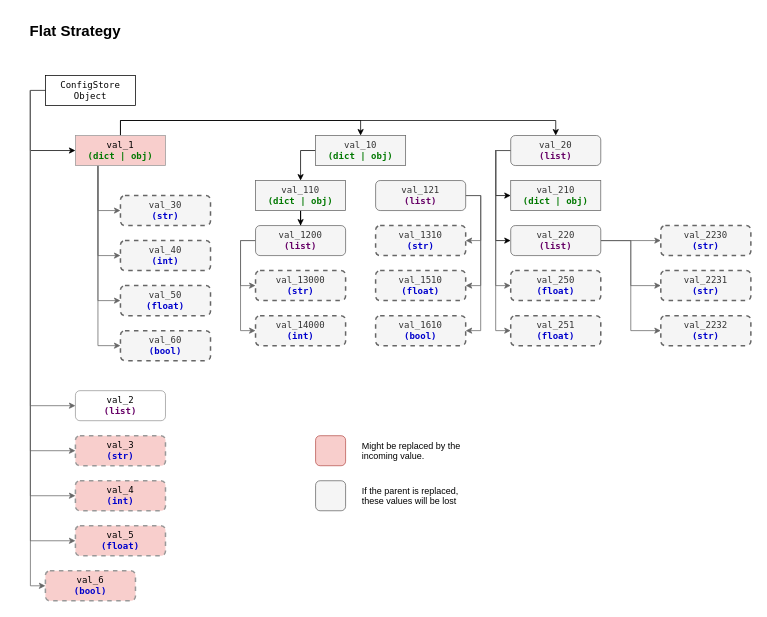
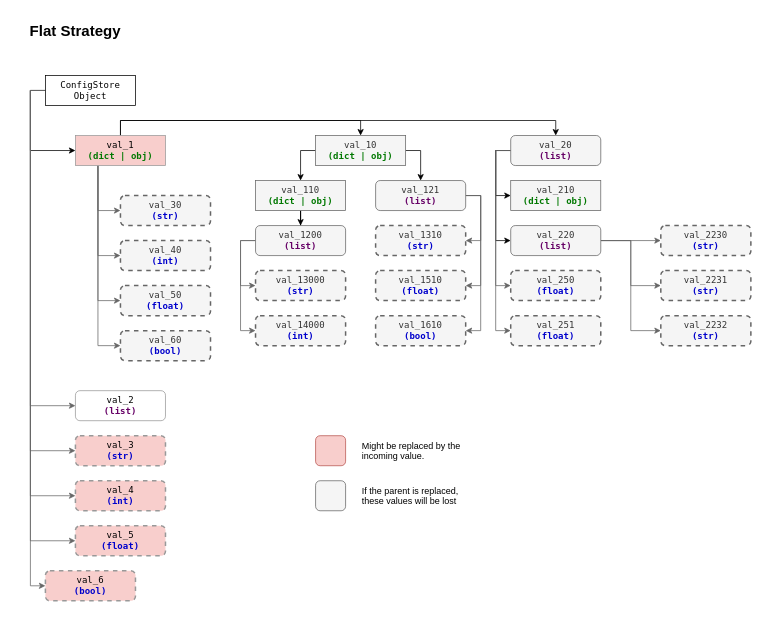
none -> (420, 155)
